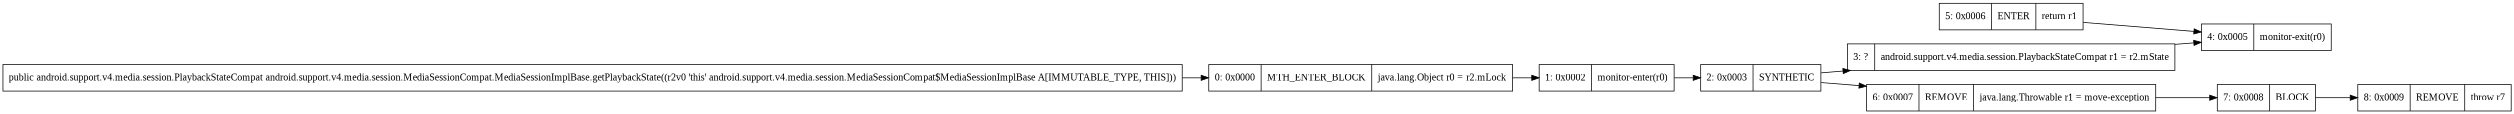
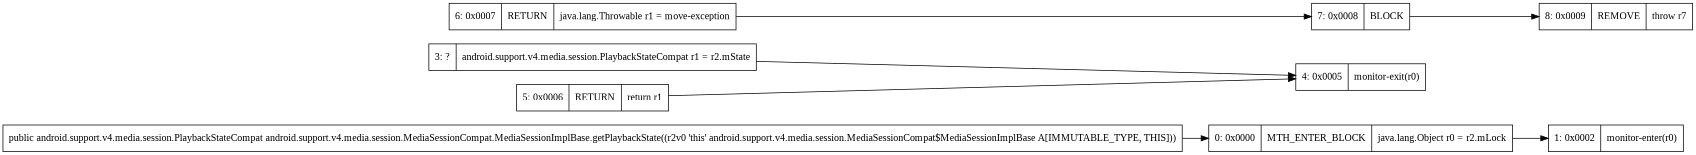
(2014, 16) -> (595, 97)
(1761, 78) -> none
(1946, 97) -> (528, 16)
